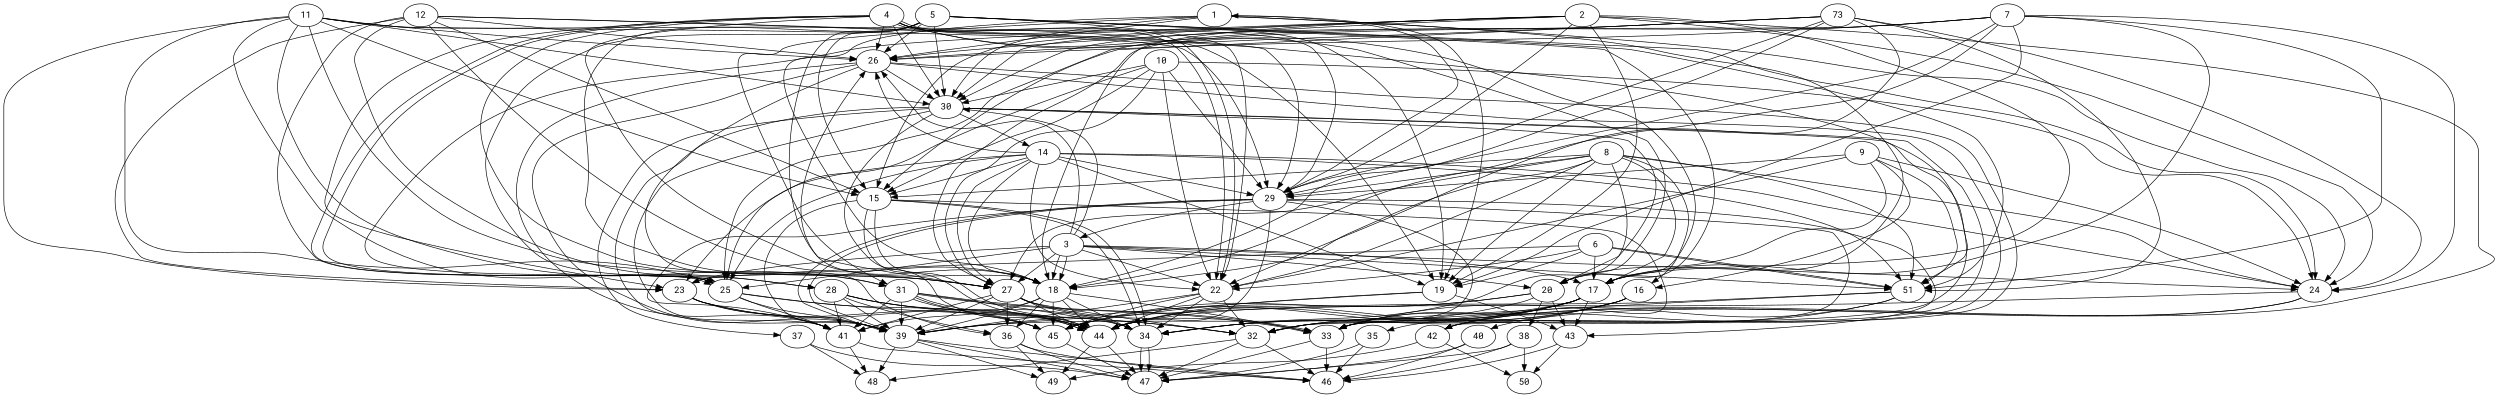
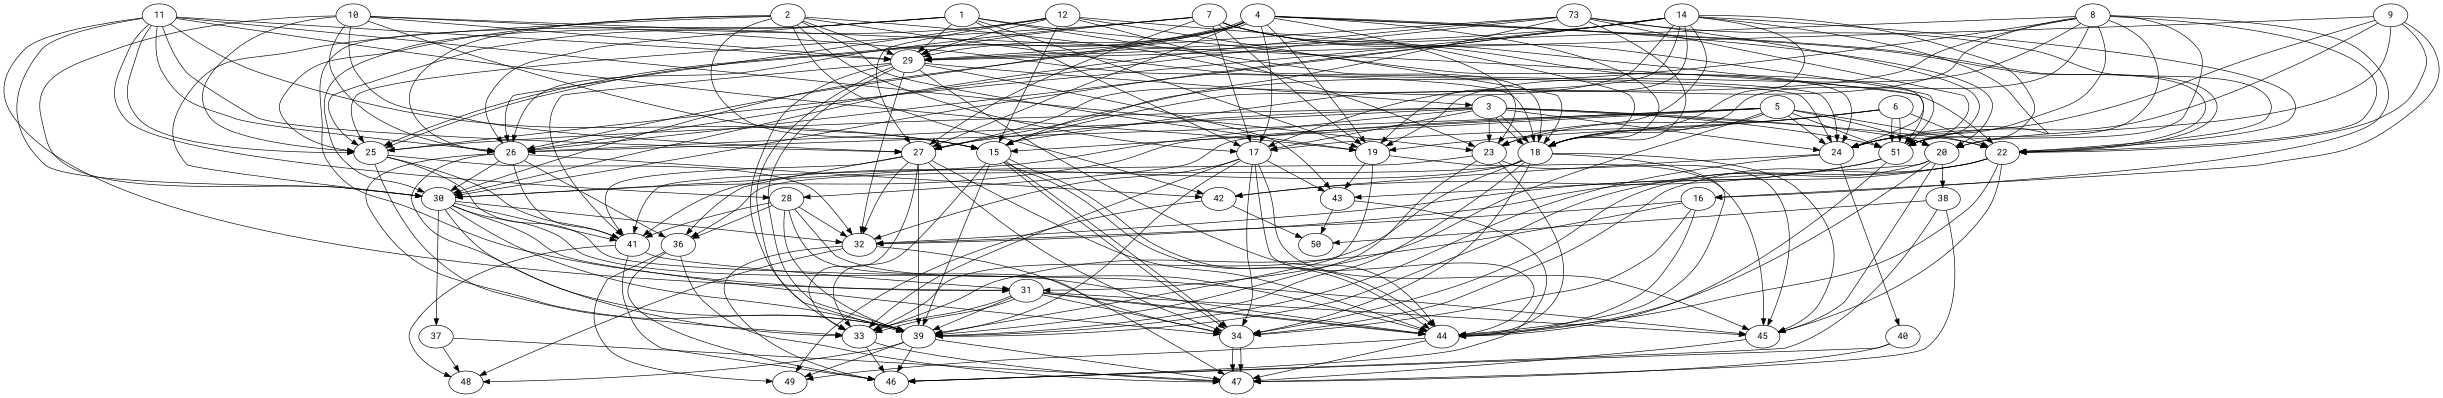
(1456, 87) -> (937, 36)
(993, 129) -> (851, 128)
(803, 193) -> (377, 118)
(875, 312) -> (886, 280)
(1373, 337) -> none
